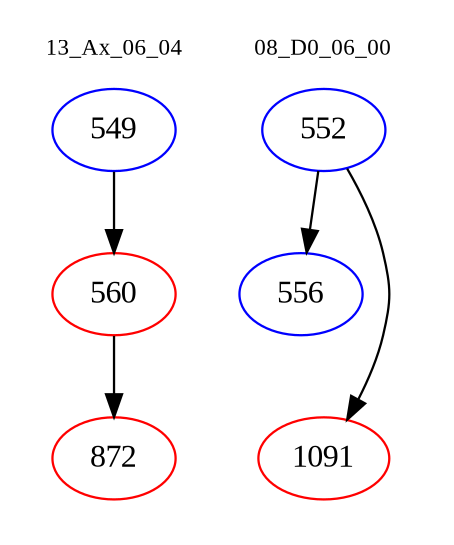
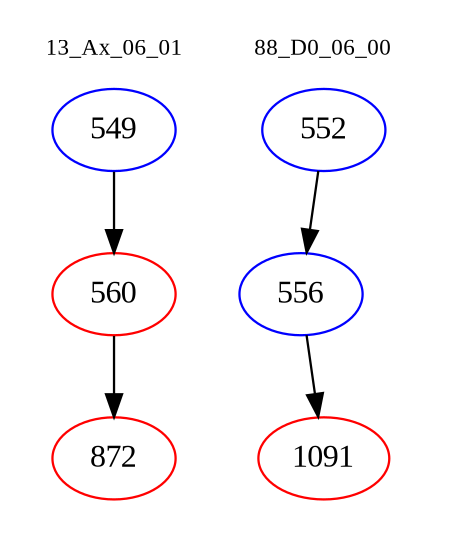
(115, 49) -> (115, 49)
(324, 49) -> (324, 49)
(389, 282) -> (311, 364)
